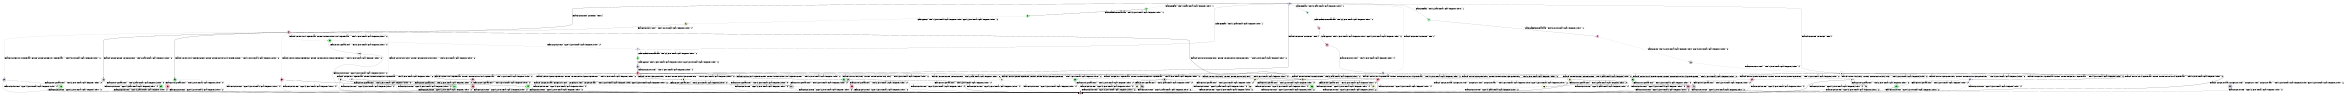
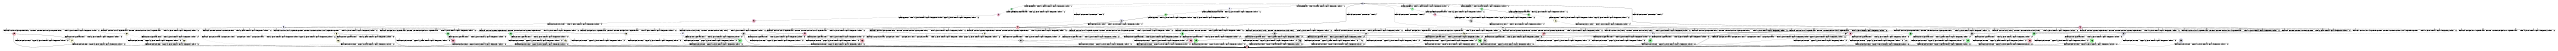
(484, 45) -> (1584, 46)
